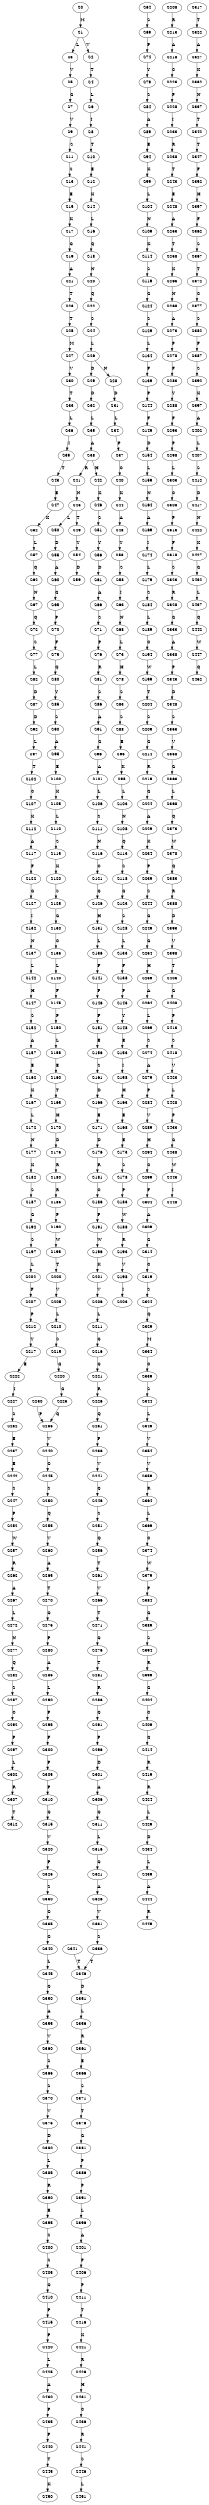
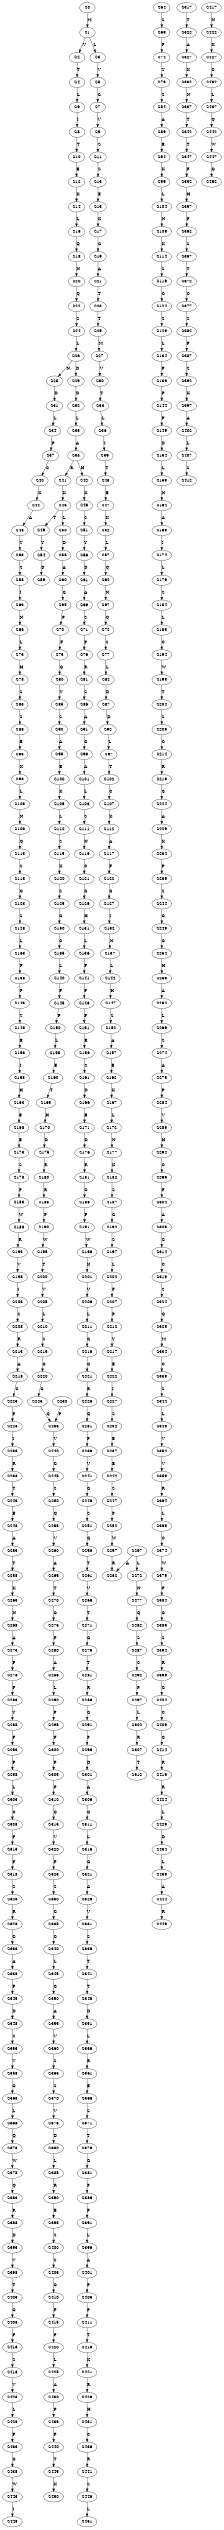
(197, 492) -> none
(79, 493) -> (64, 493)
none -> (18, 1313)
(12, 1587) -> (126, 1562)
(90, 1961) -> (87, 1960)
